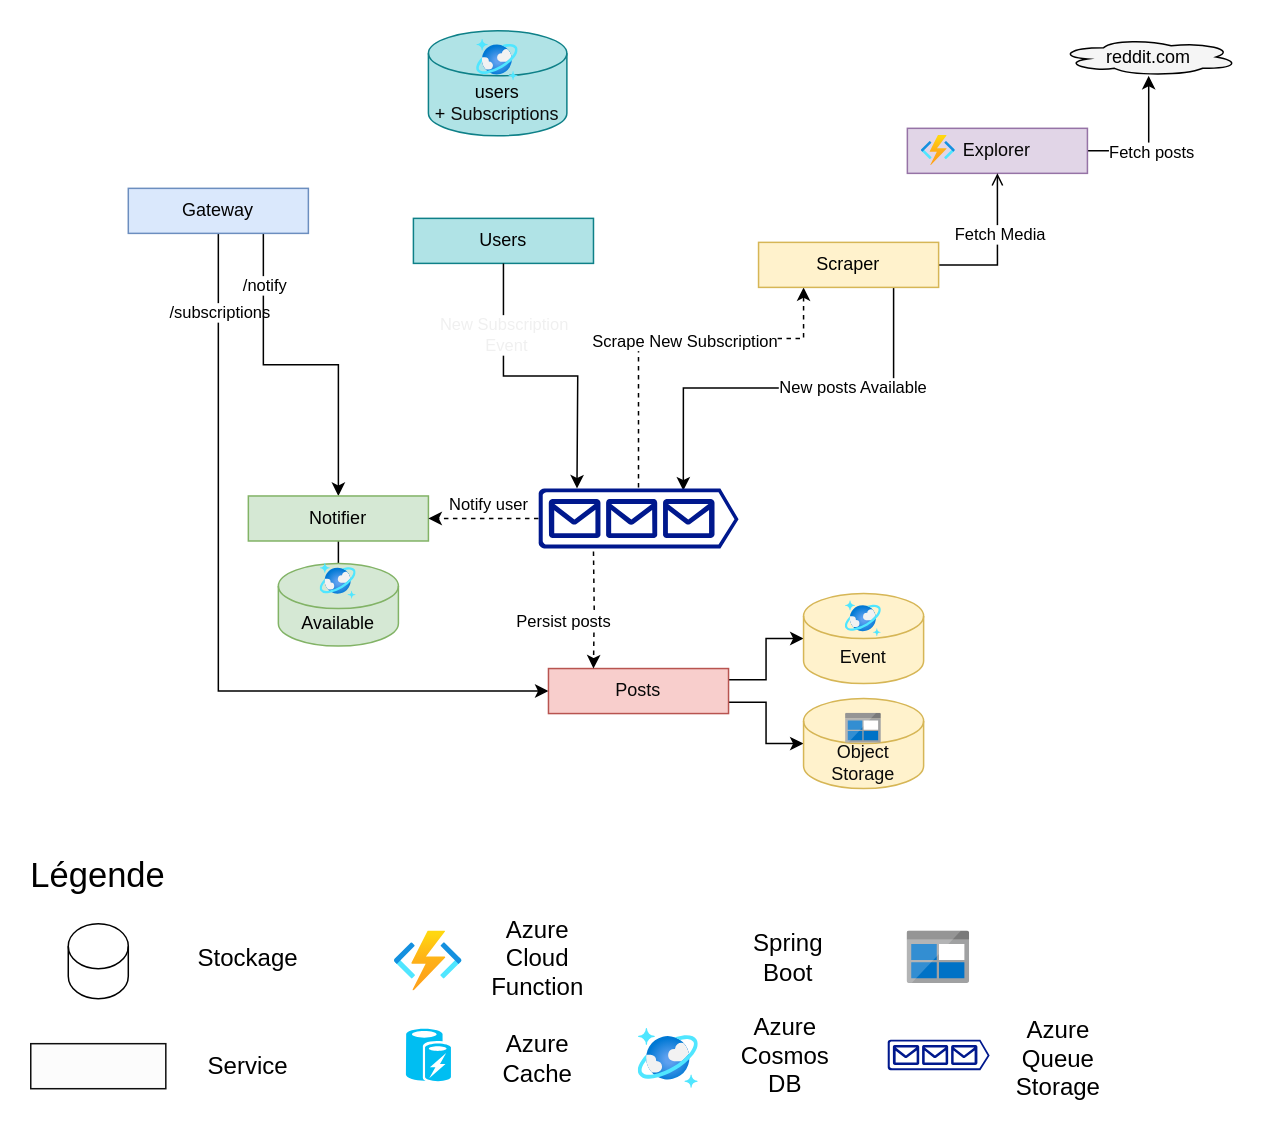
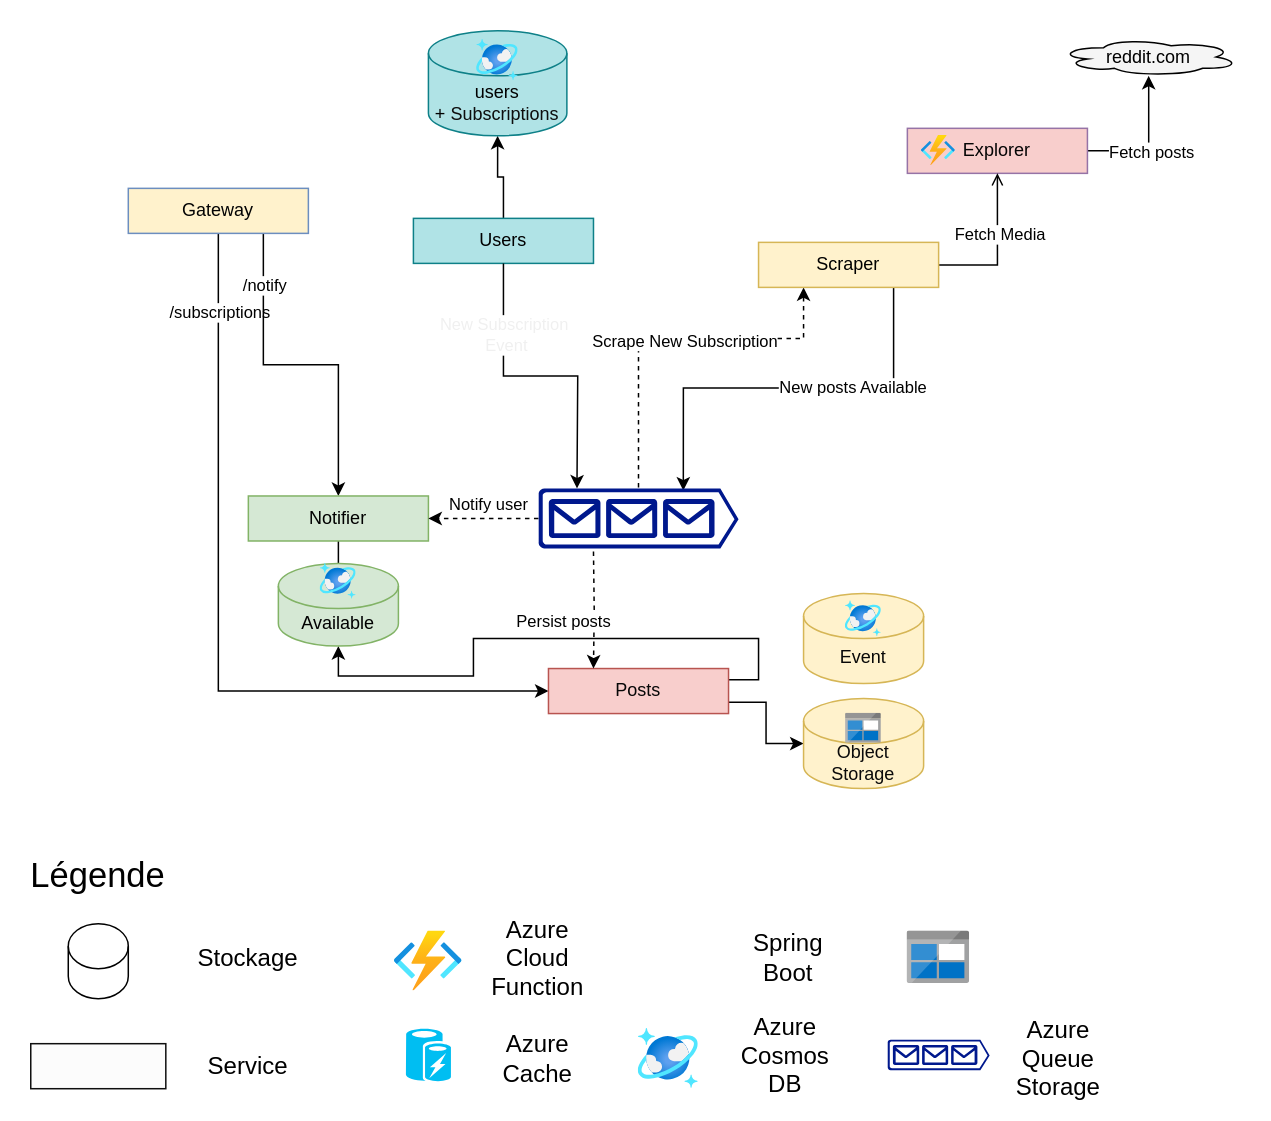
(997, 151) -> (997, 151)
none -> (503, 180)
(218, 211) -> (218, 211)
(766, 650) -> (541, 638)
